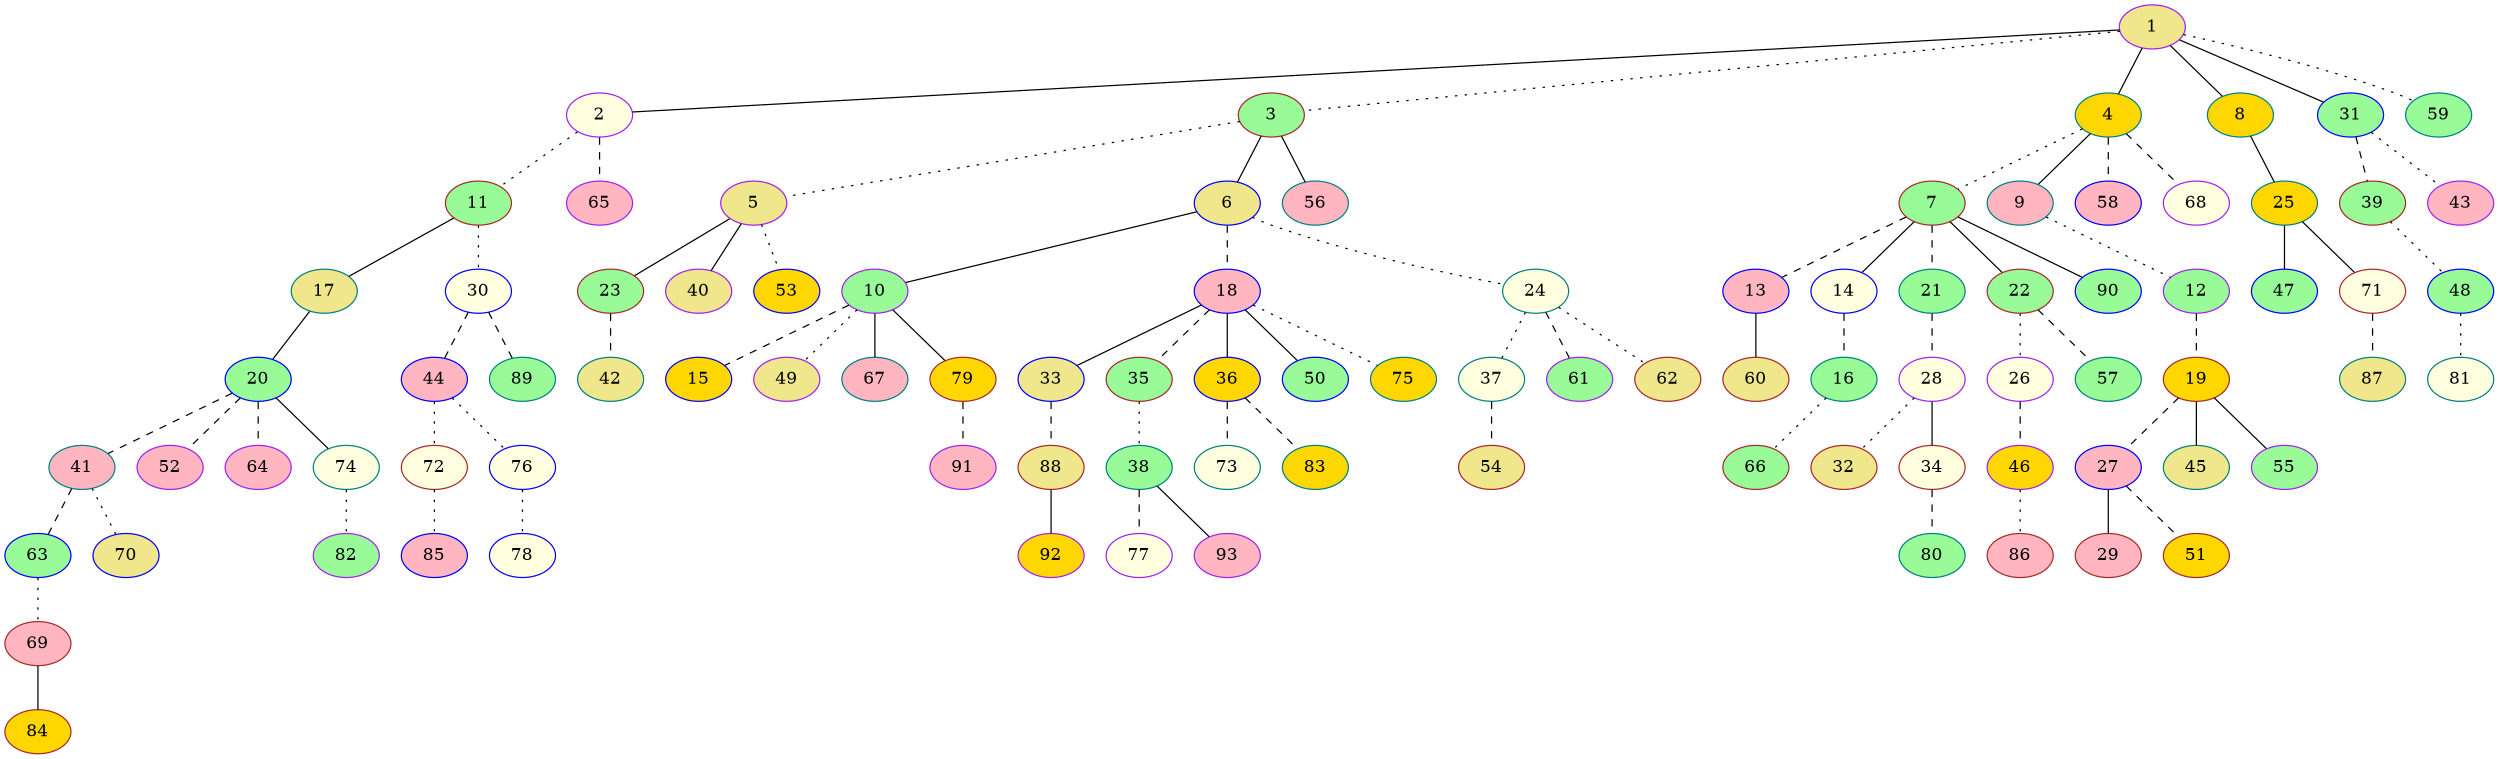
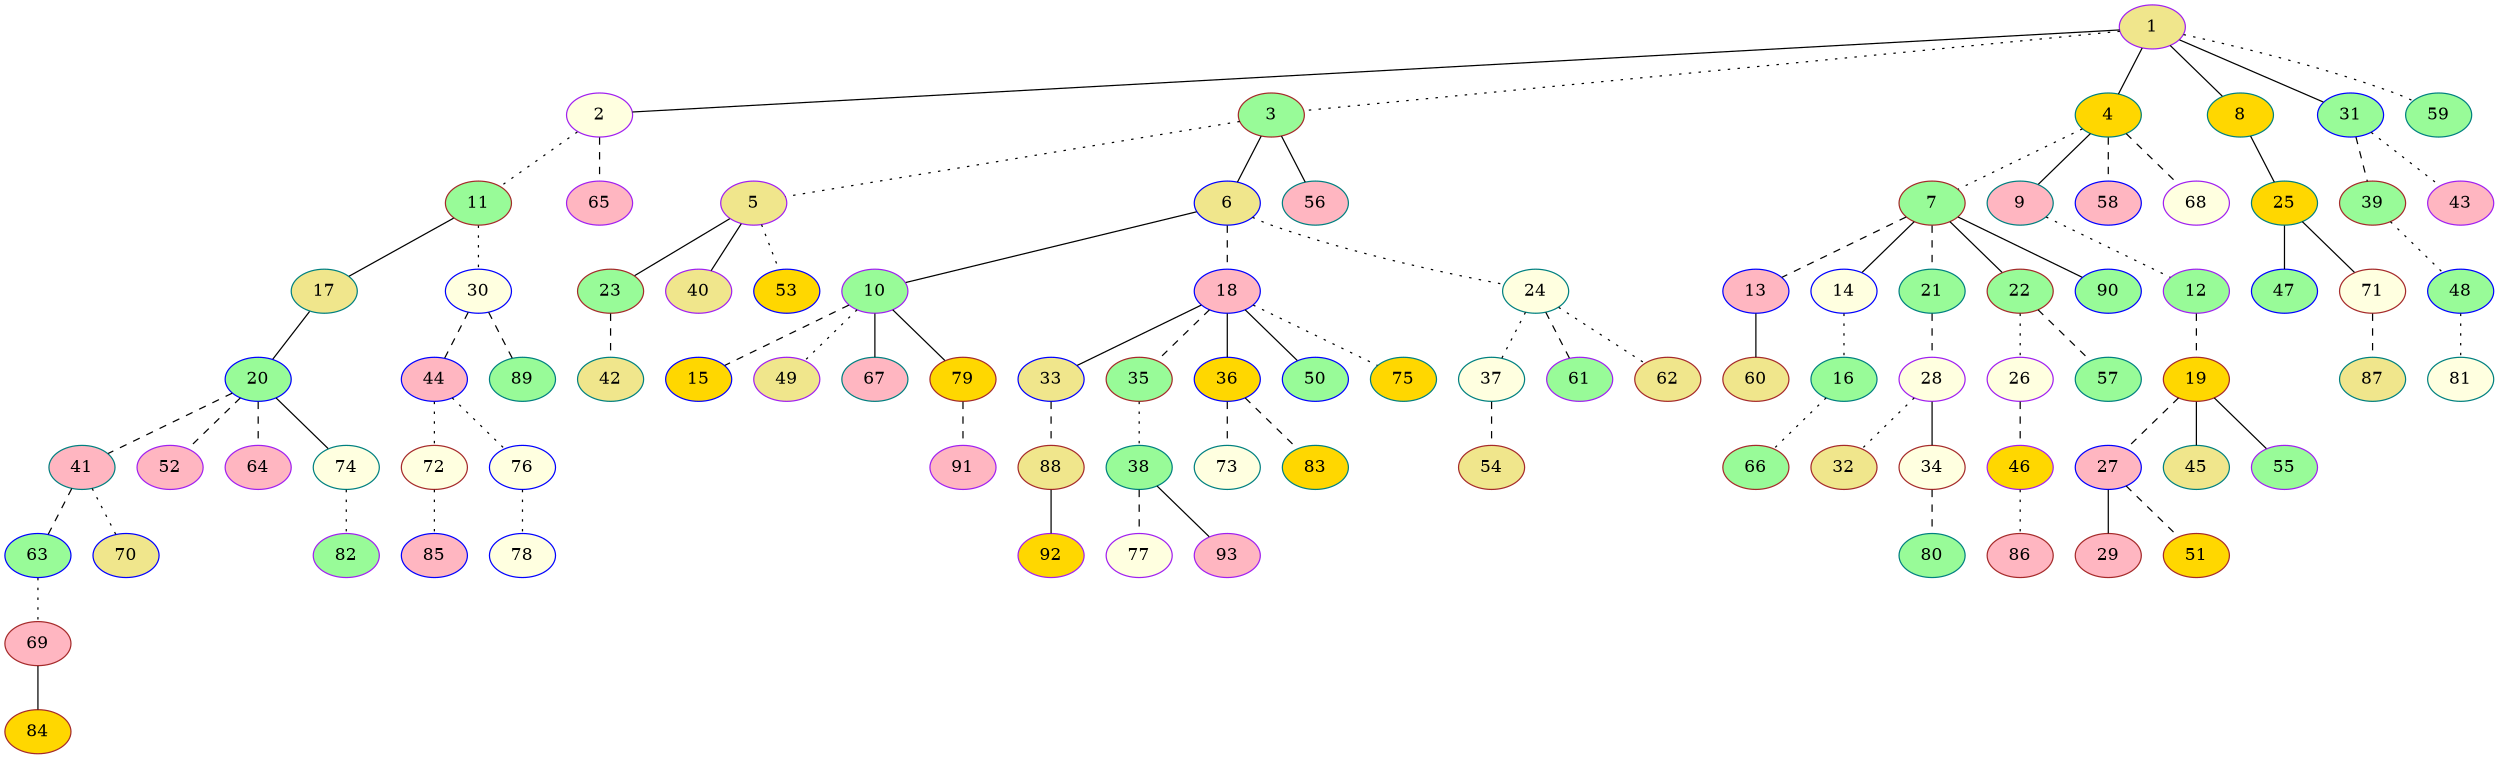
(1844, 335) -> (1844, 335)
